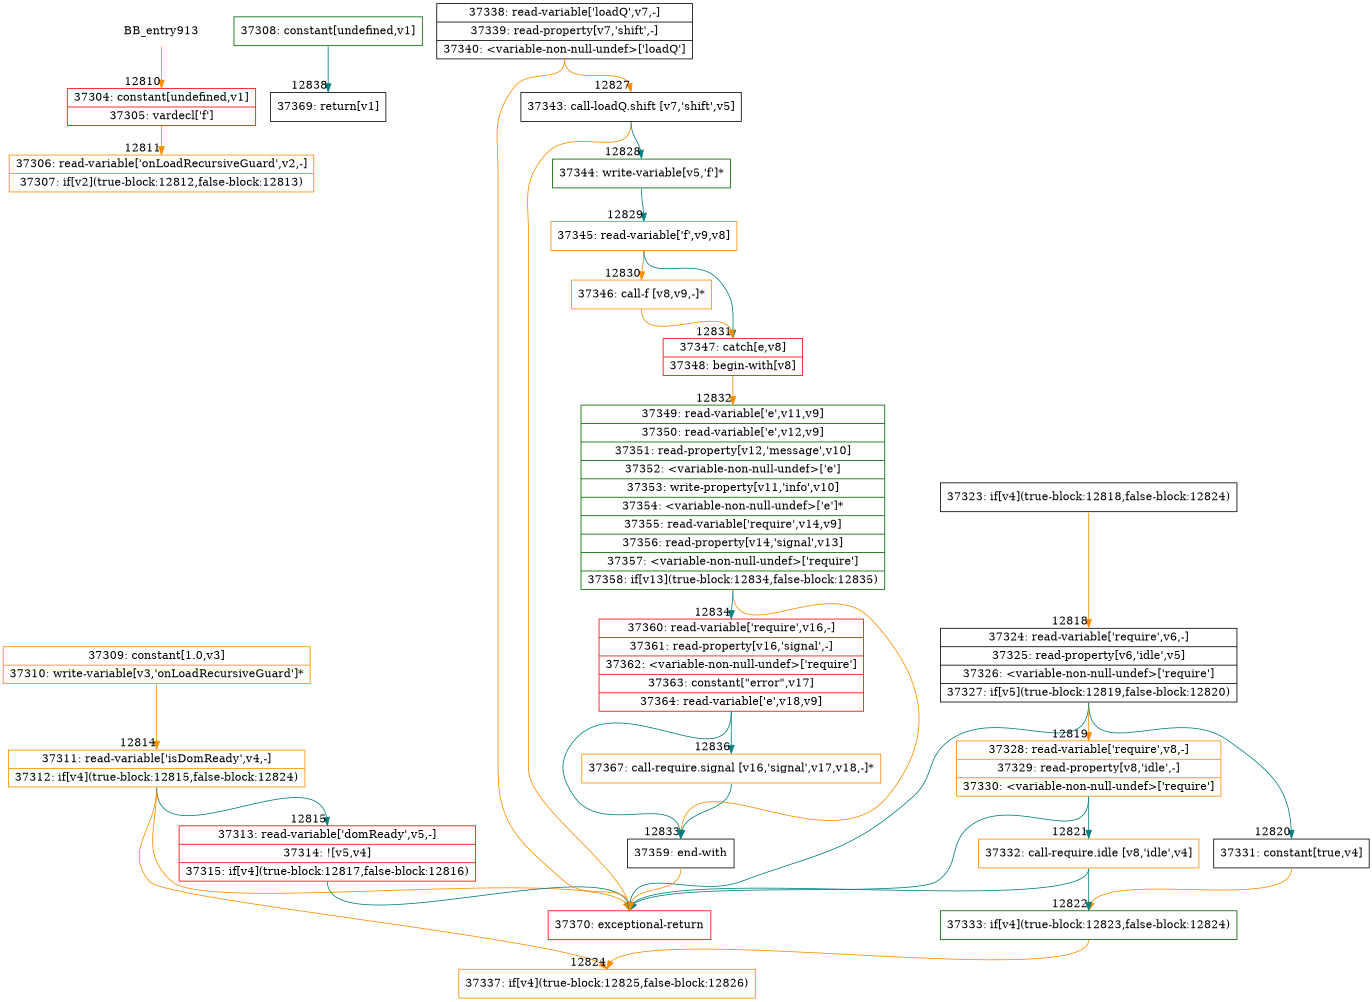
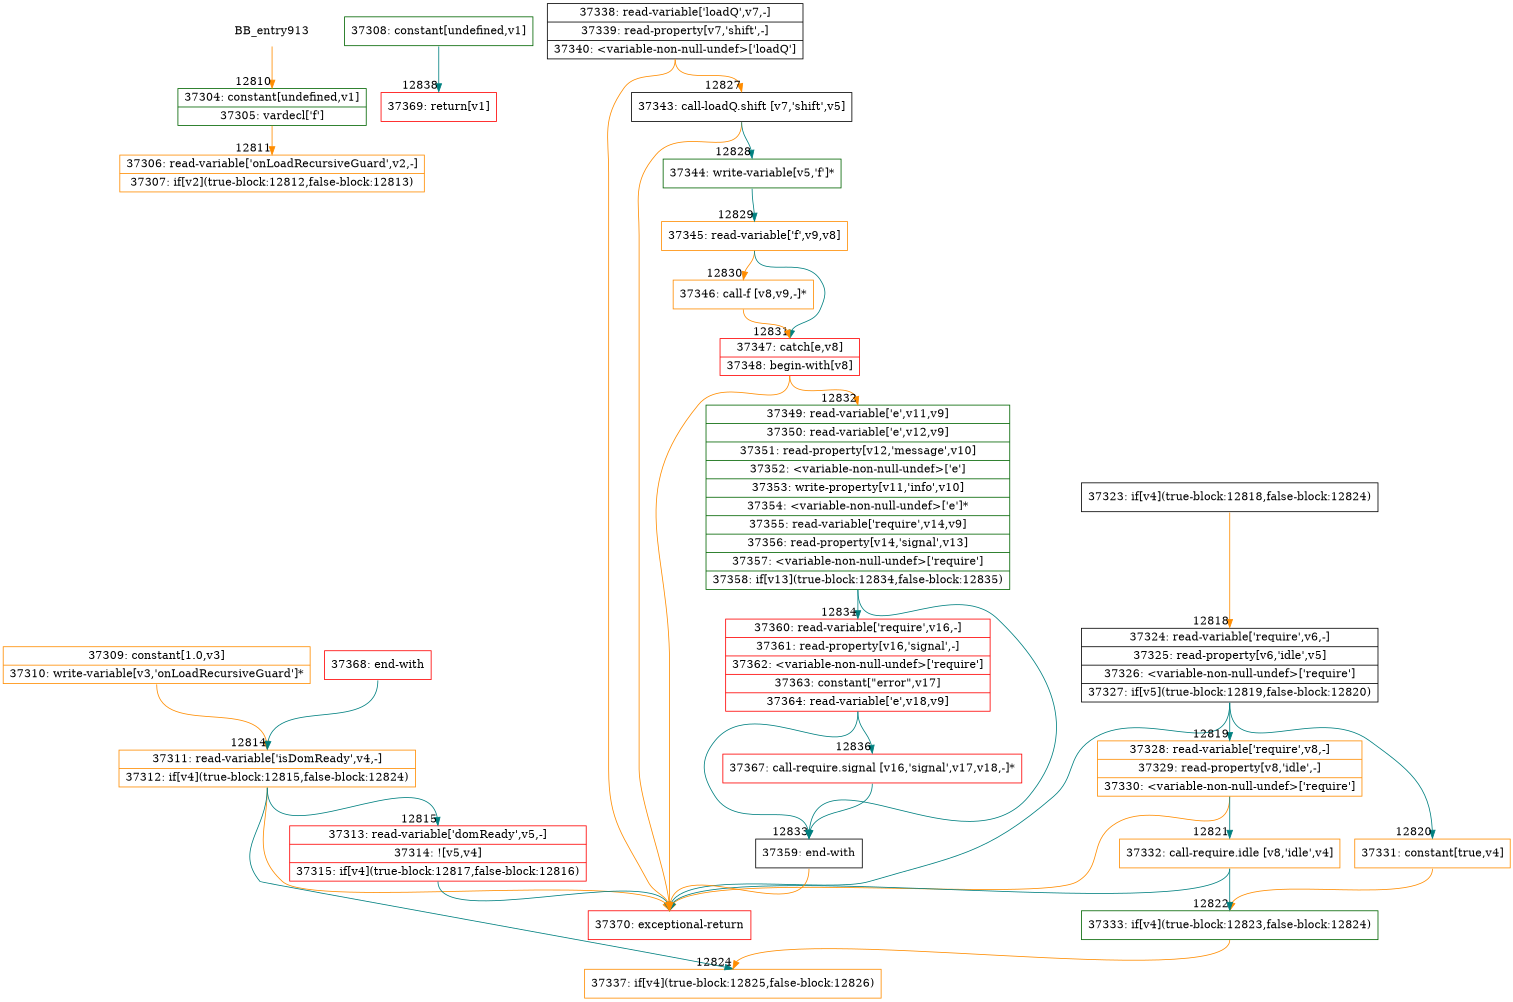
(161, 107) -> (272, 107)
(328, 107) -> (439, 107)
none -> (665, 595)
none -> (378, 665)
(1089, 725) -> (1230, 725)
(916, 740) -> (1054, 744)
(731, 769) -> (872, 769)
(1291, 853) -> (1432, 853)
(924, 885) -> (1052, 887)
(326, 915) -> (444, 915)
